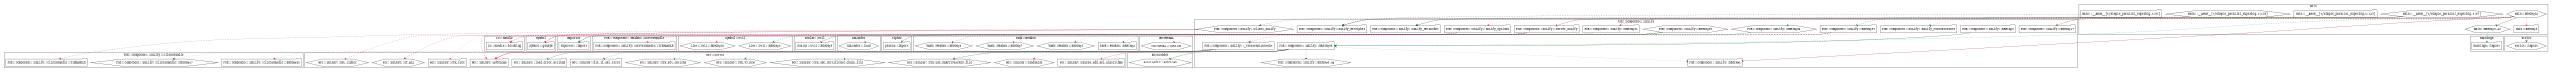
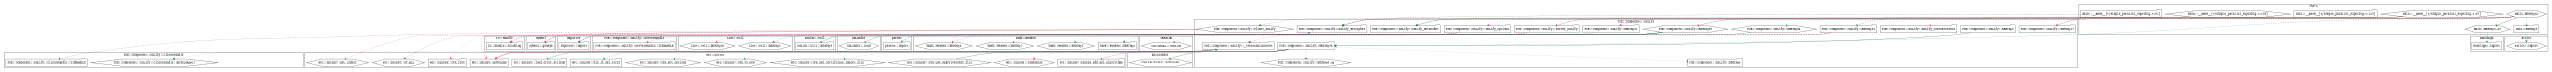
(2313, 7) -> (2313, 7)
(1819, 18) -> (933, 53)
(2112, 18) -> (2112, 18)
(2151, 18) -> (2151, 18)
(2526, 21) -> (2526, 21)
(628, 32) -> (628, 32)
(951, 35) -> (951, 35)
(1053, 35) -> (1121, 35)
(1264, 35) -> (1264, 35)
(1477, 35) -> (1477, 35)
(634, 38) -> (634, 38)
(735, 38) -> (735, 38)
(897, 38) -> (897, 38)
(1166, 38) -> (1166, 38)
(2128, 40) -> (2106, 18)
(980, 51) -> (980, 51)
(1084, 52) -> (1085, 52)
(154, 63) -> (154, 63)
(262, 63) -> none
(828, 63) -> (828, 63)
(1160, 63) -> (1160, 63)
